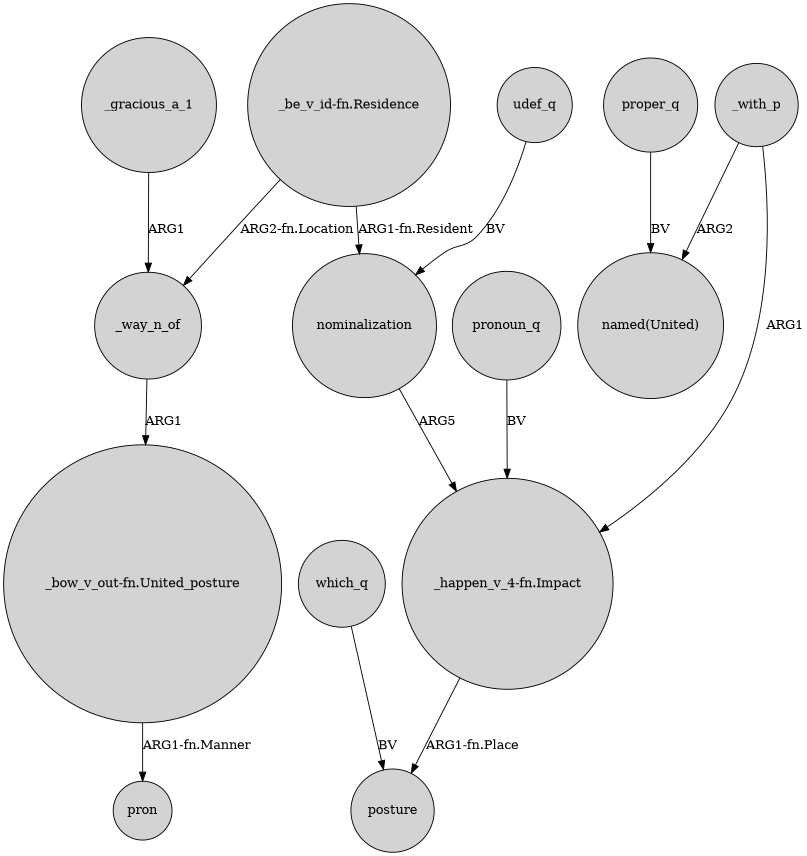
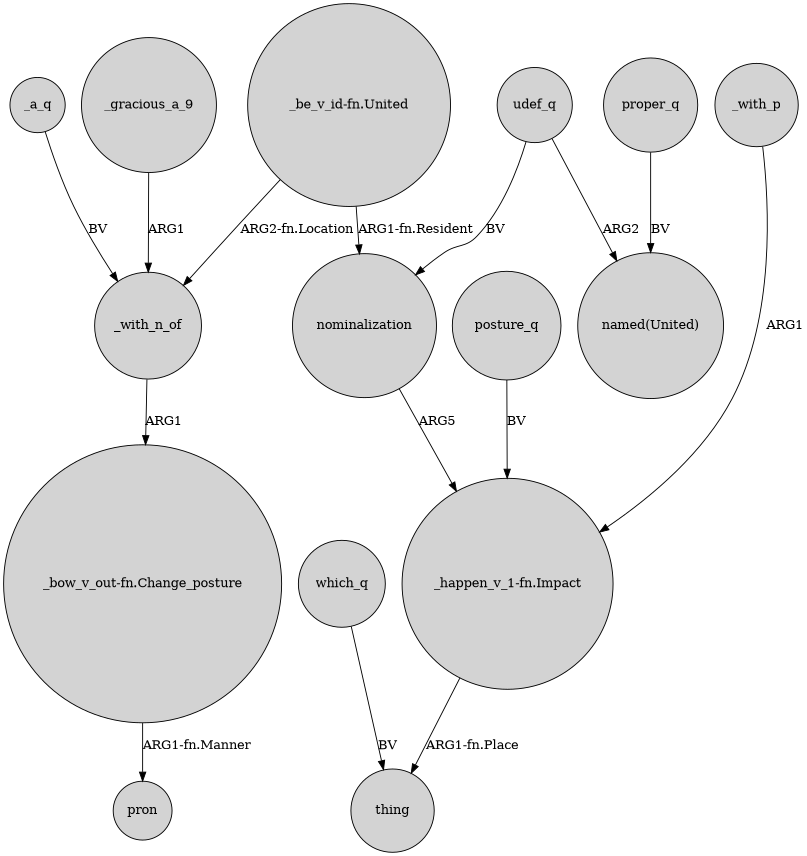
none -> (38, 105)
(149, 105) -> (149, 105)
(349, 105) -> (349, 105)
(712, 197) -> (582, 196)
(148, 326) -> (148, 326)
(507, 326) -> (507, 326)
(143, 584) -> (143, 584)
(508, 584) -> (508, 584)
(393, 811) -> (393, 811)
